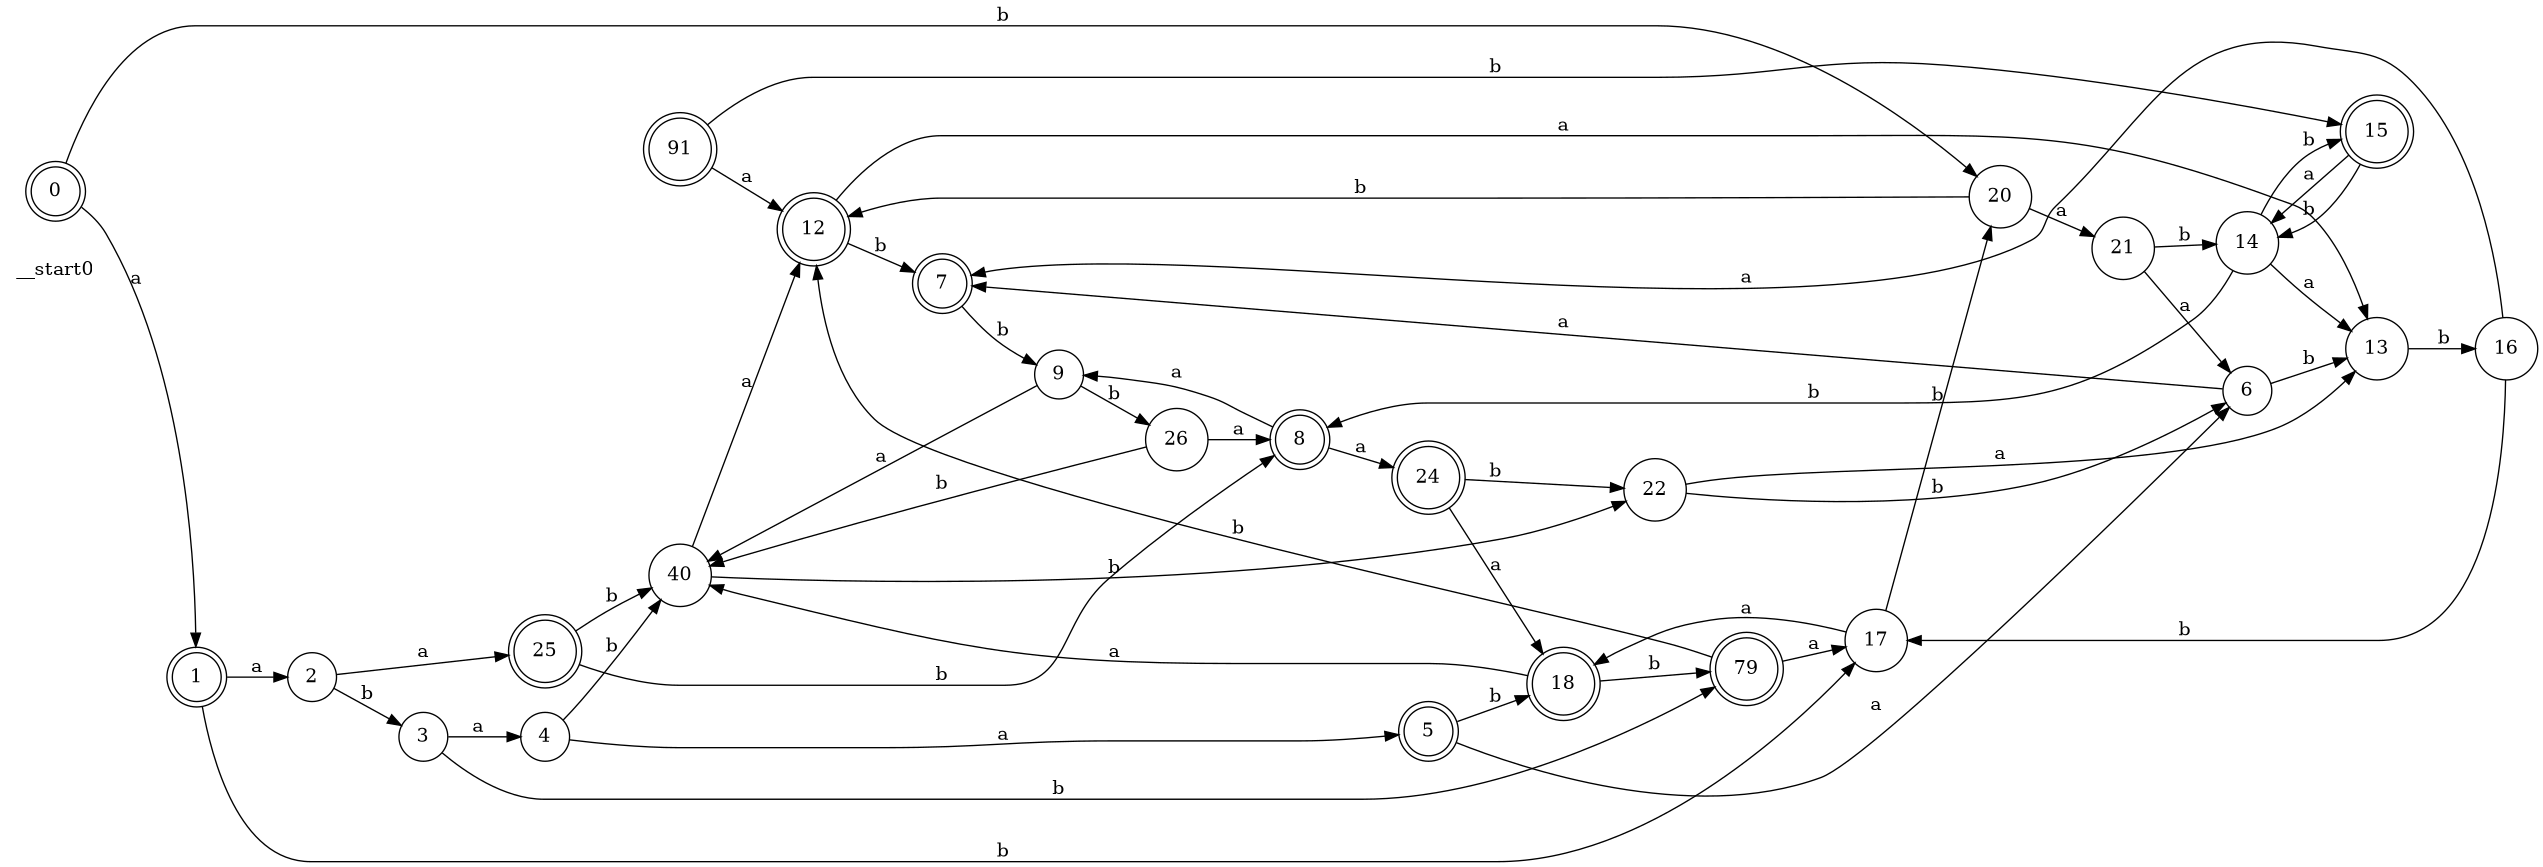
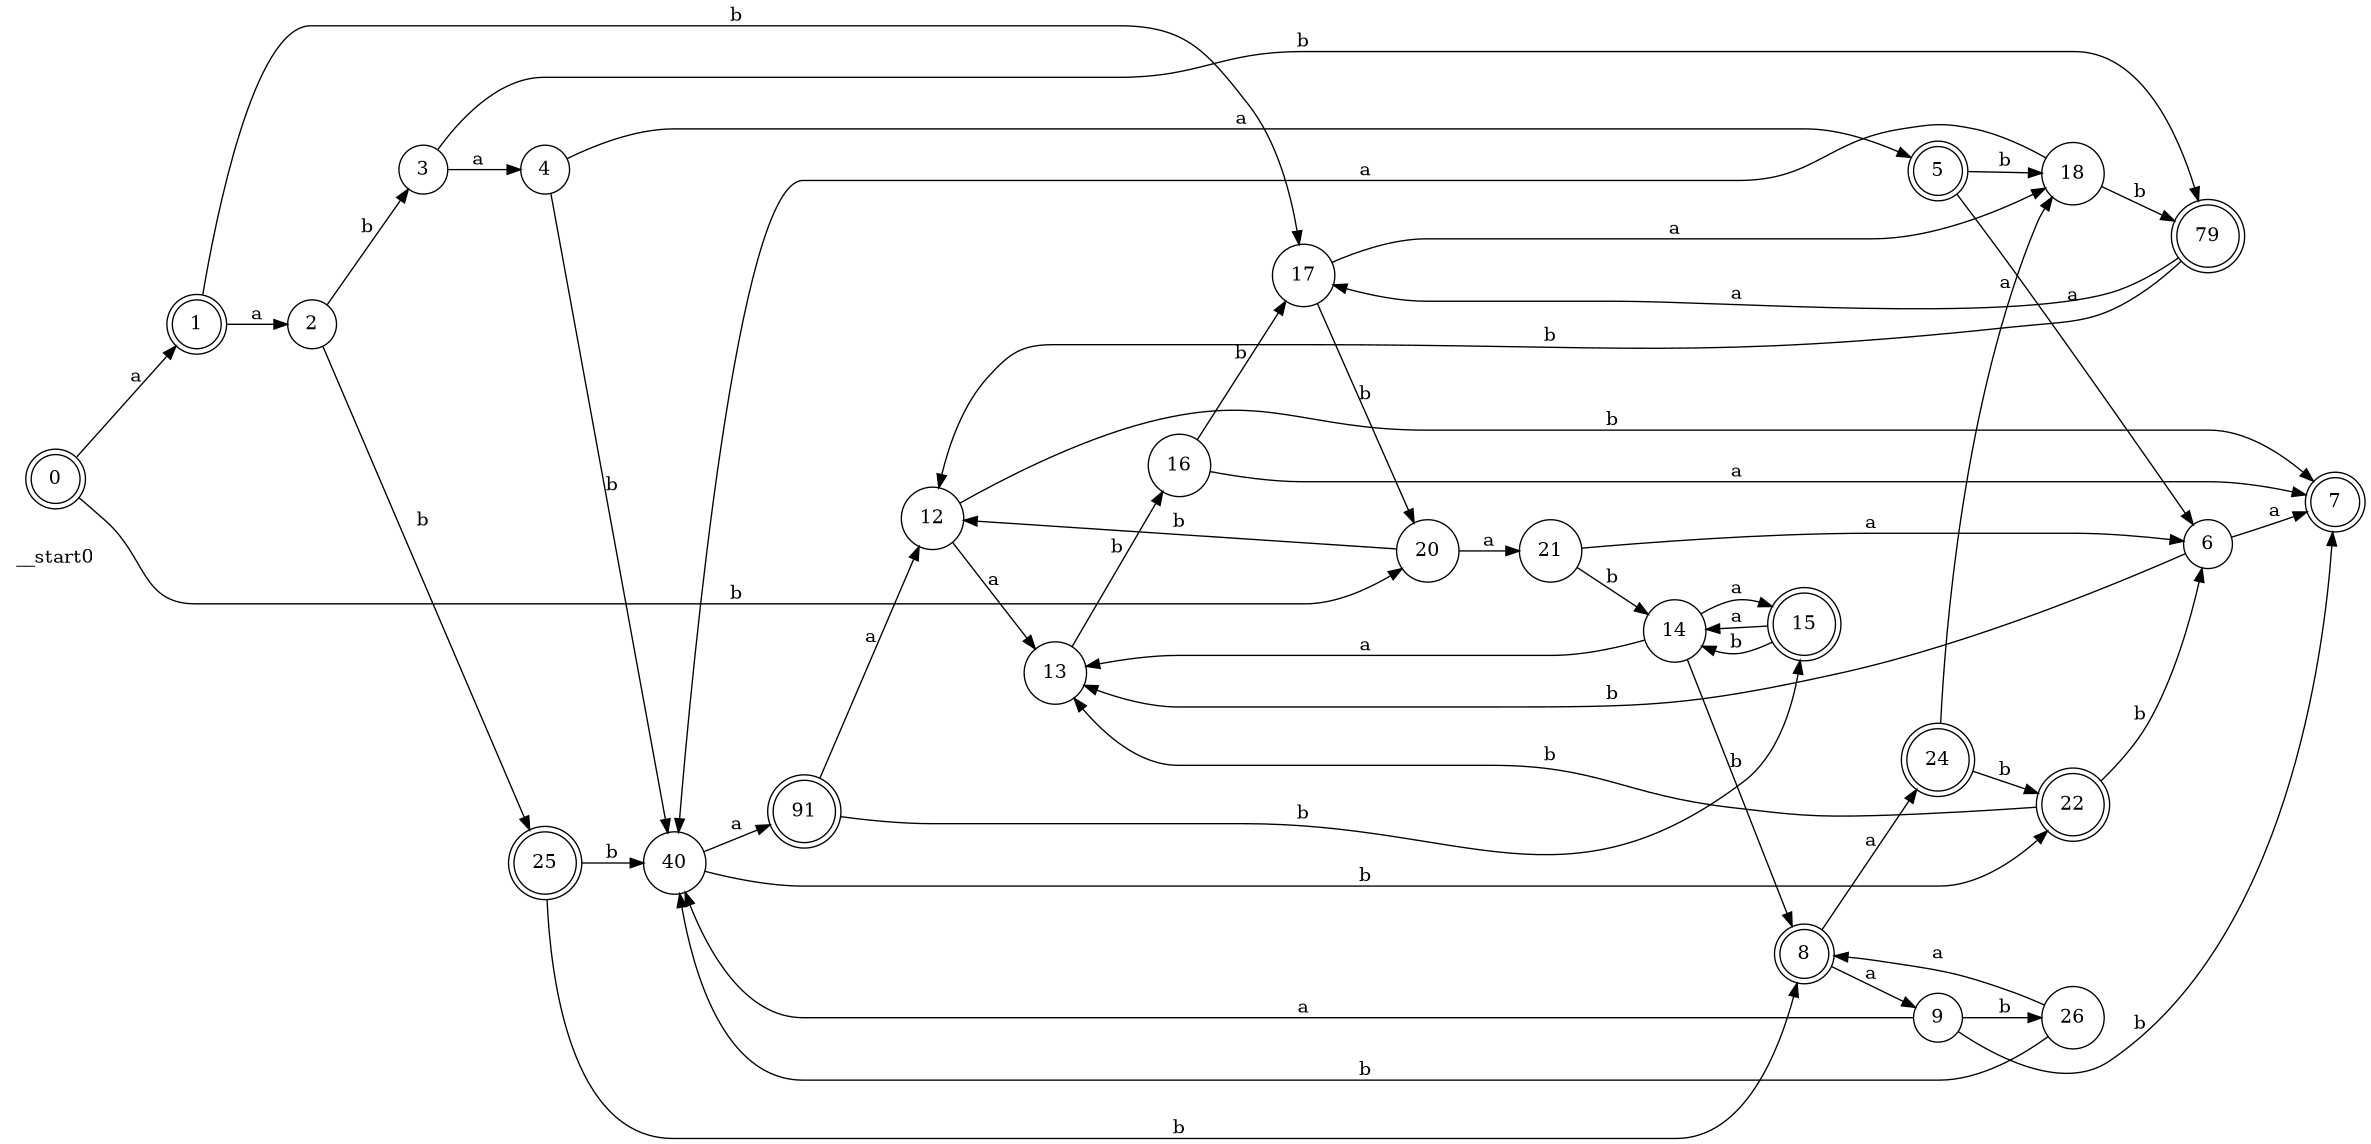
(2310, 140) -> (1737, 588)
(814, 229) -> (933, 518)
(990, 335) -> (2241, 902)
(744, 411) -> (731, 841)
(2000, 454) -> (1551, 755)
(1655, 490) -> (2073, 805)
(423, 652) -> (423, 520)
(1563, 684) -> (2073, 174)
